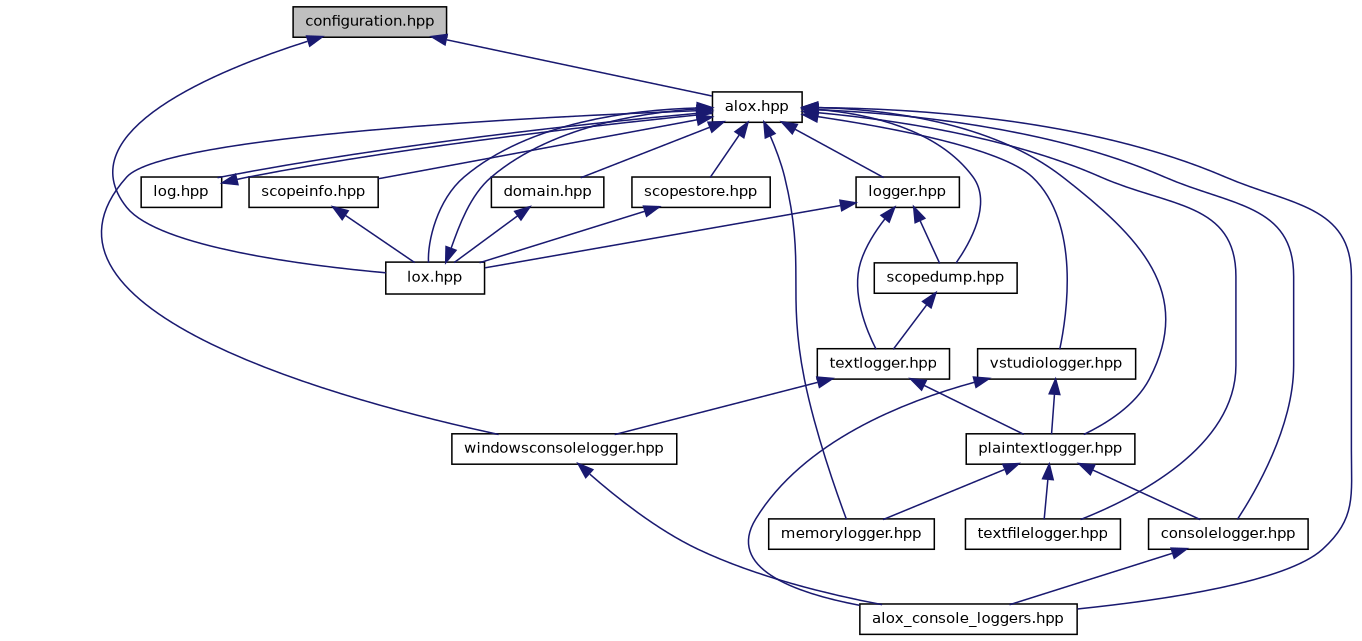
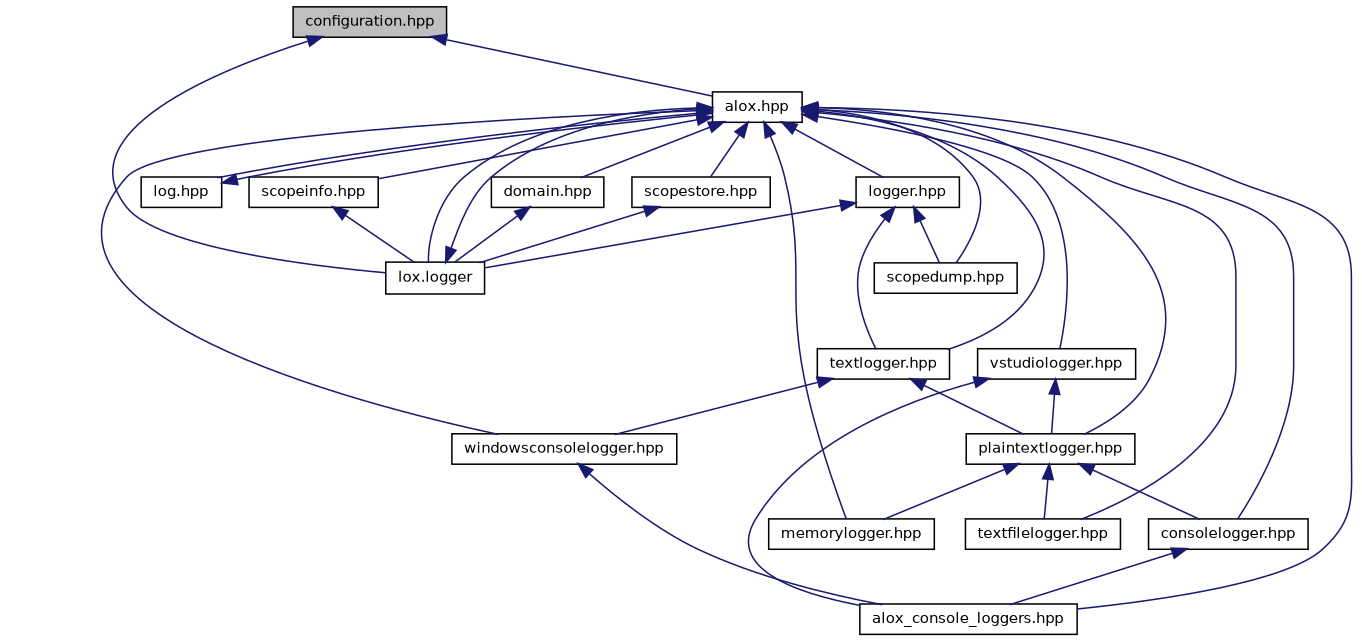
(435, 278) -> (435, 278)
(910, 327) -> (1013, 192)
